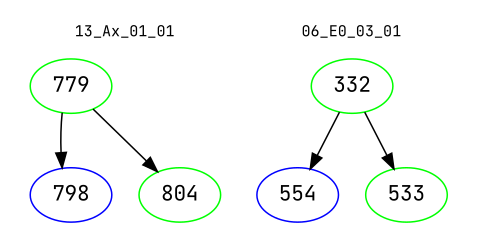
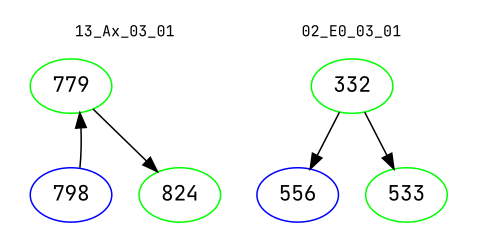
(125, 32) -> (125, 32)
(352, 32) -> (352, 32)
(61, 133) -> (81, 148)
(180, 195) -> (180, 195)
(298, 195) -> (298, 195)
